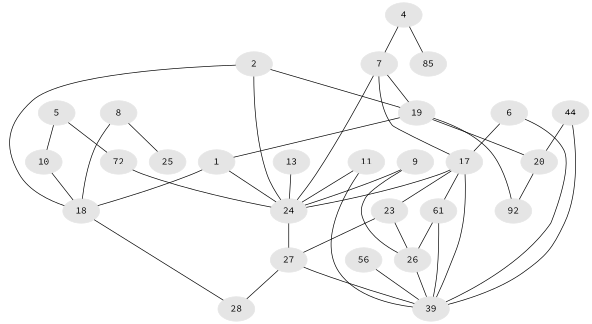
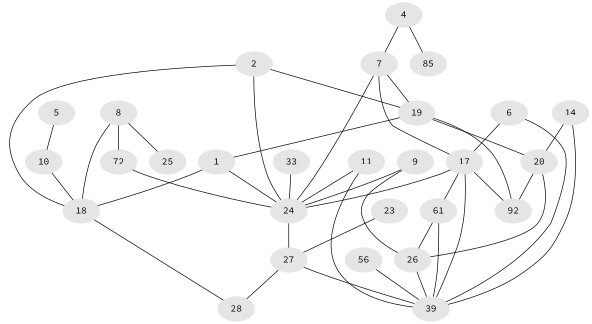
(571, 113) -> (571, 113)
(88, 137) -> (119, 138)
(291, 162) -> (291, 162)
(427, 187) -> (489, 186)
(401, 235) -> (511, 238)
